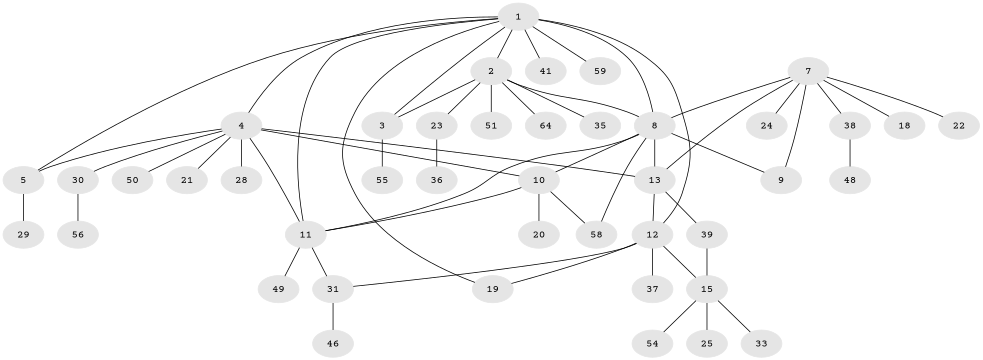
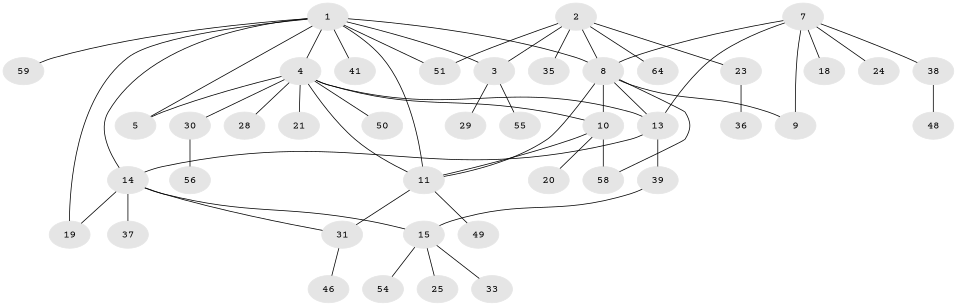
(505, 44) -> (384, 44)
(959, 126) -> none
(23, 207) -> (483, 93)
(652, 235) -> (128, 180)
